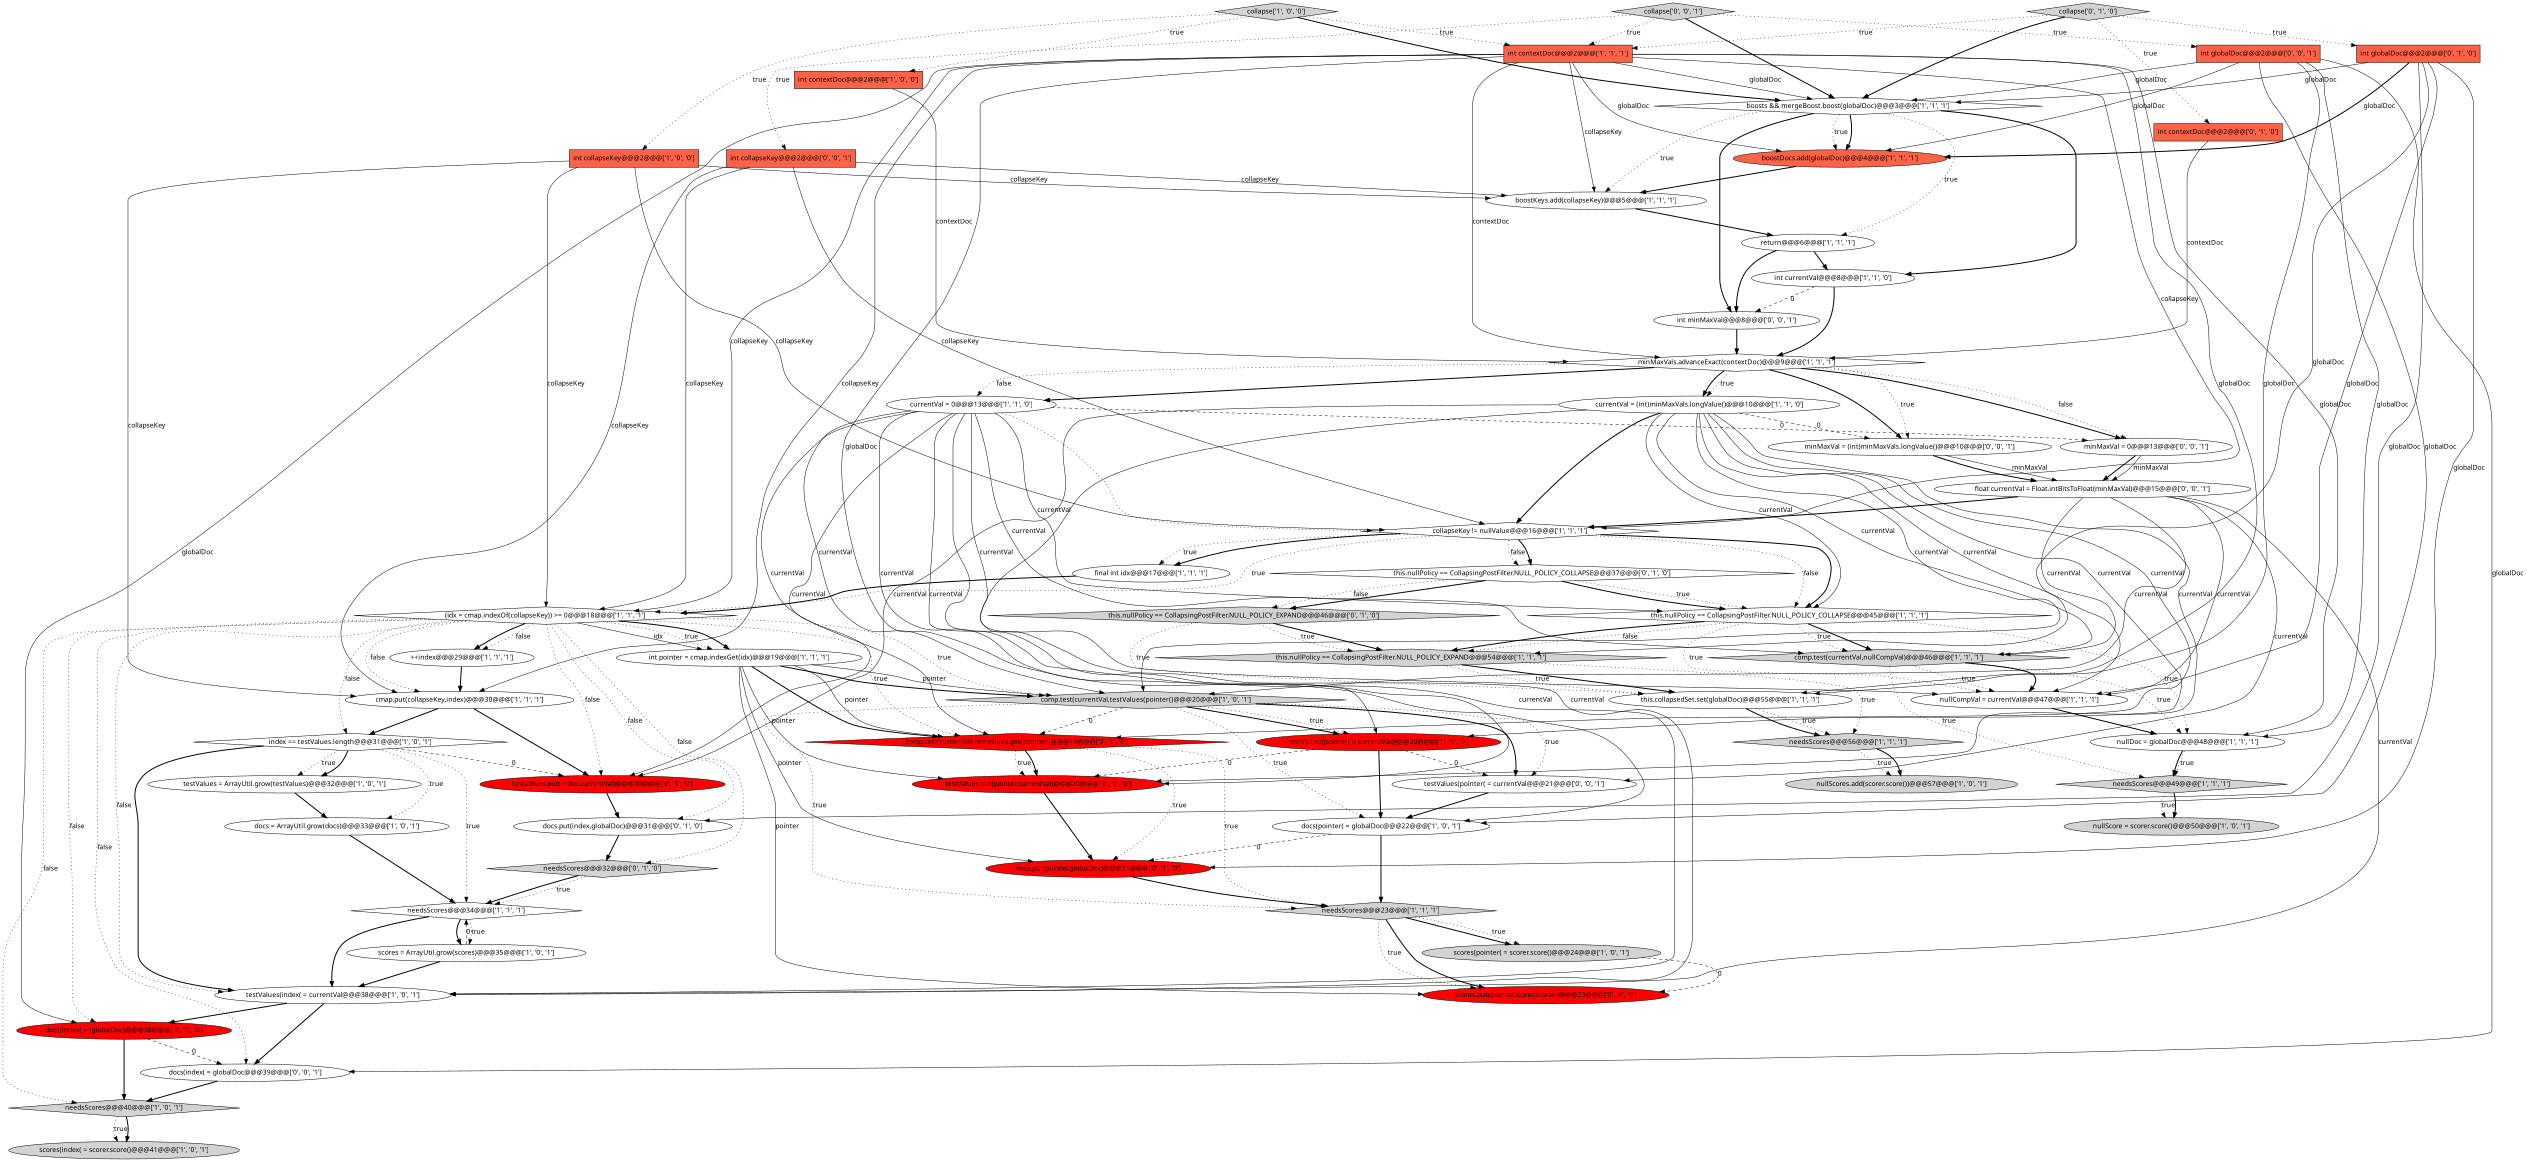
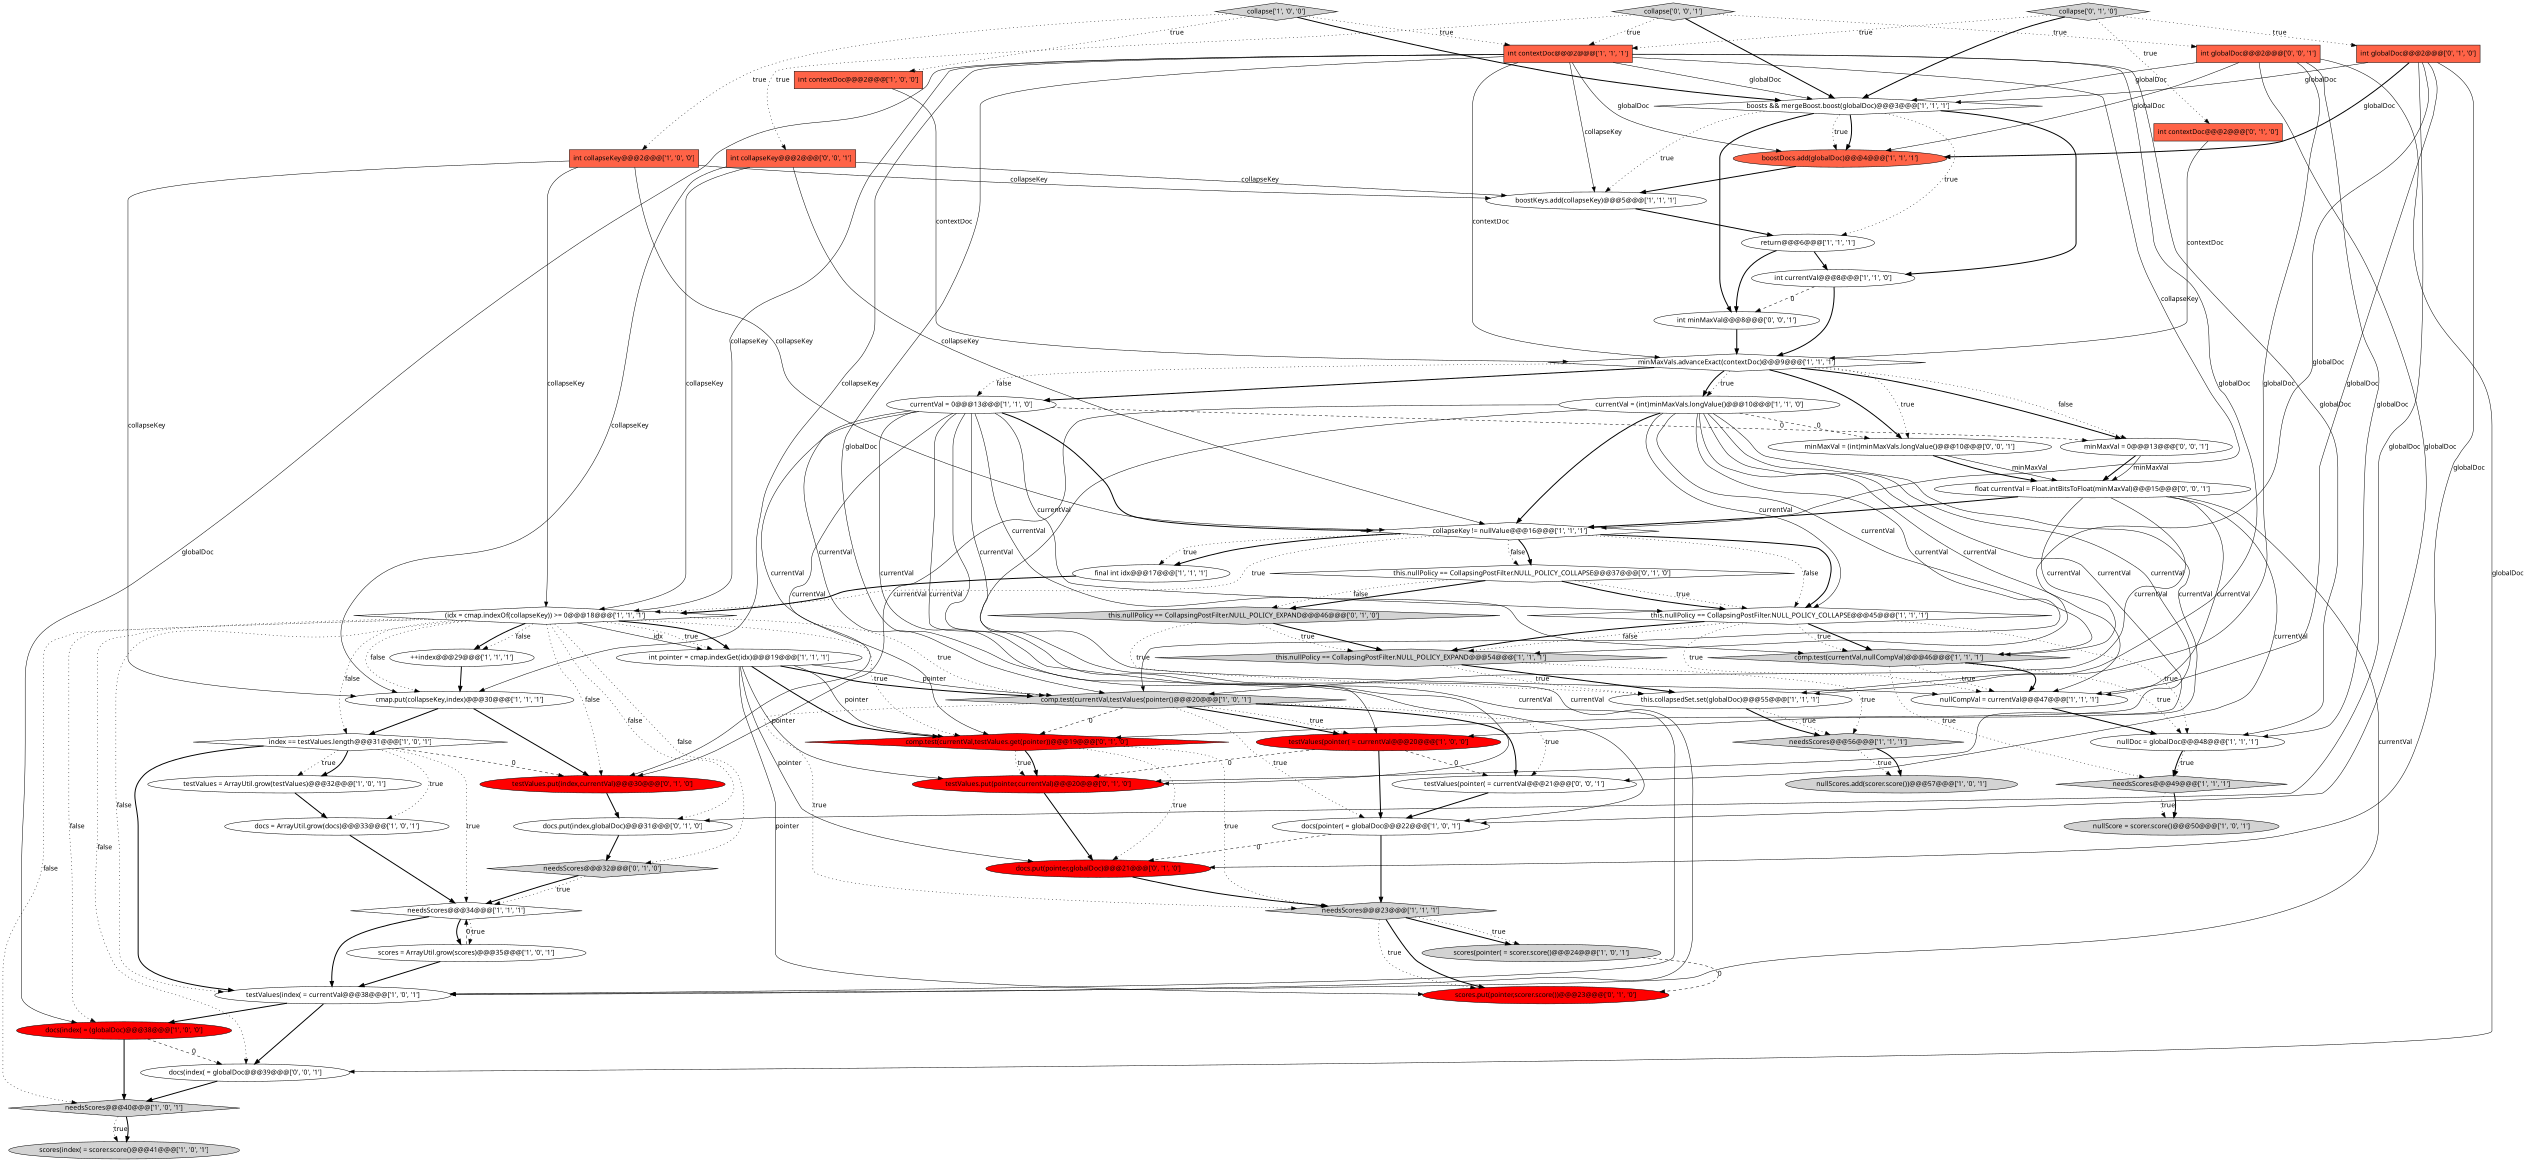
(1117, 506) -> (1117, 506)
